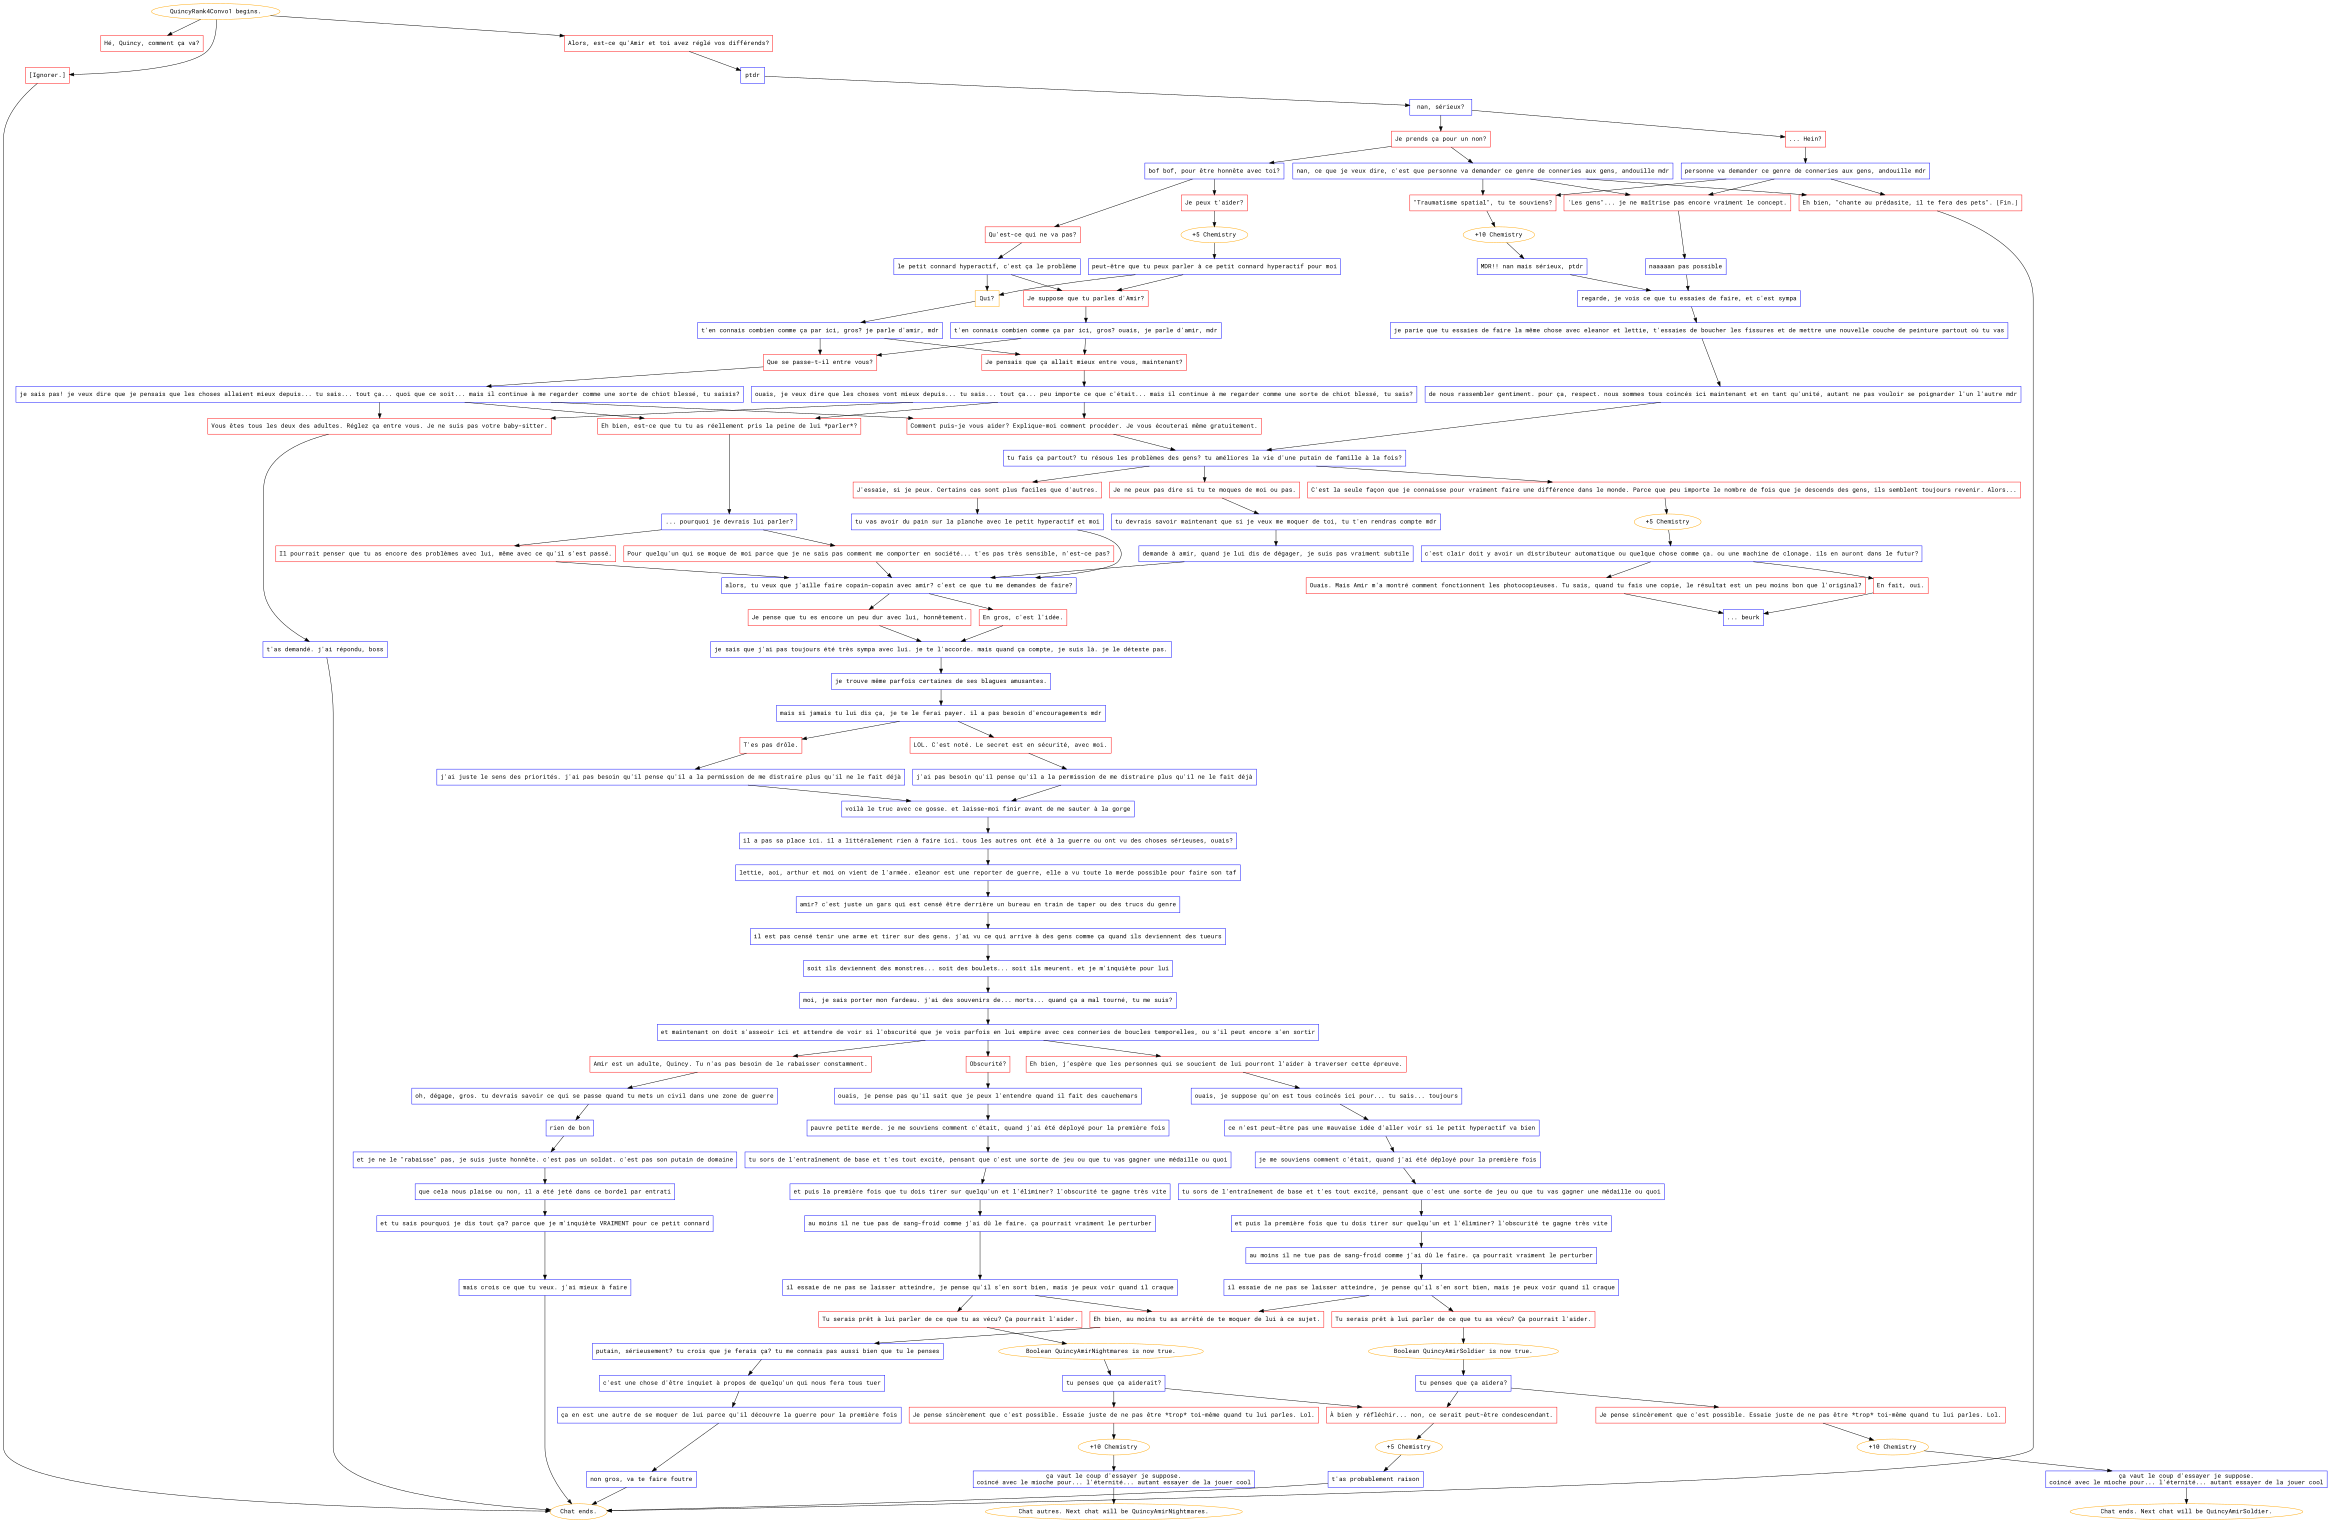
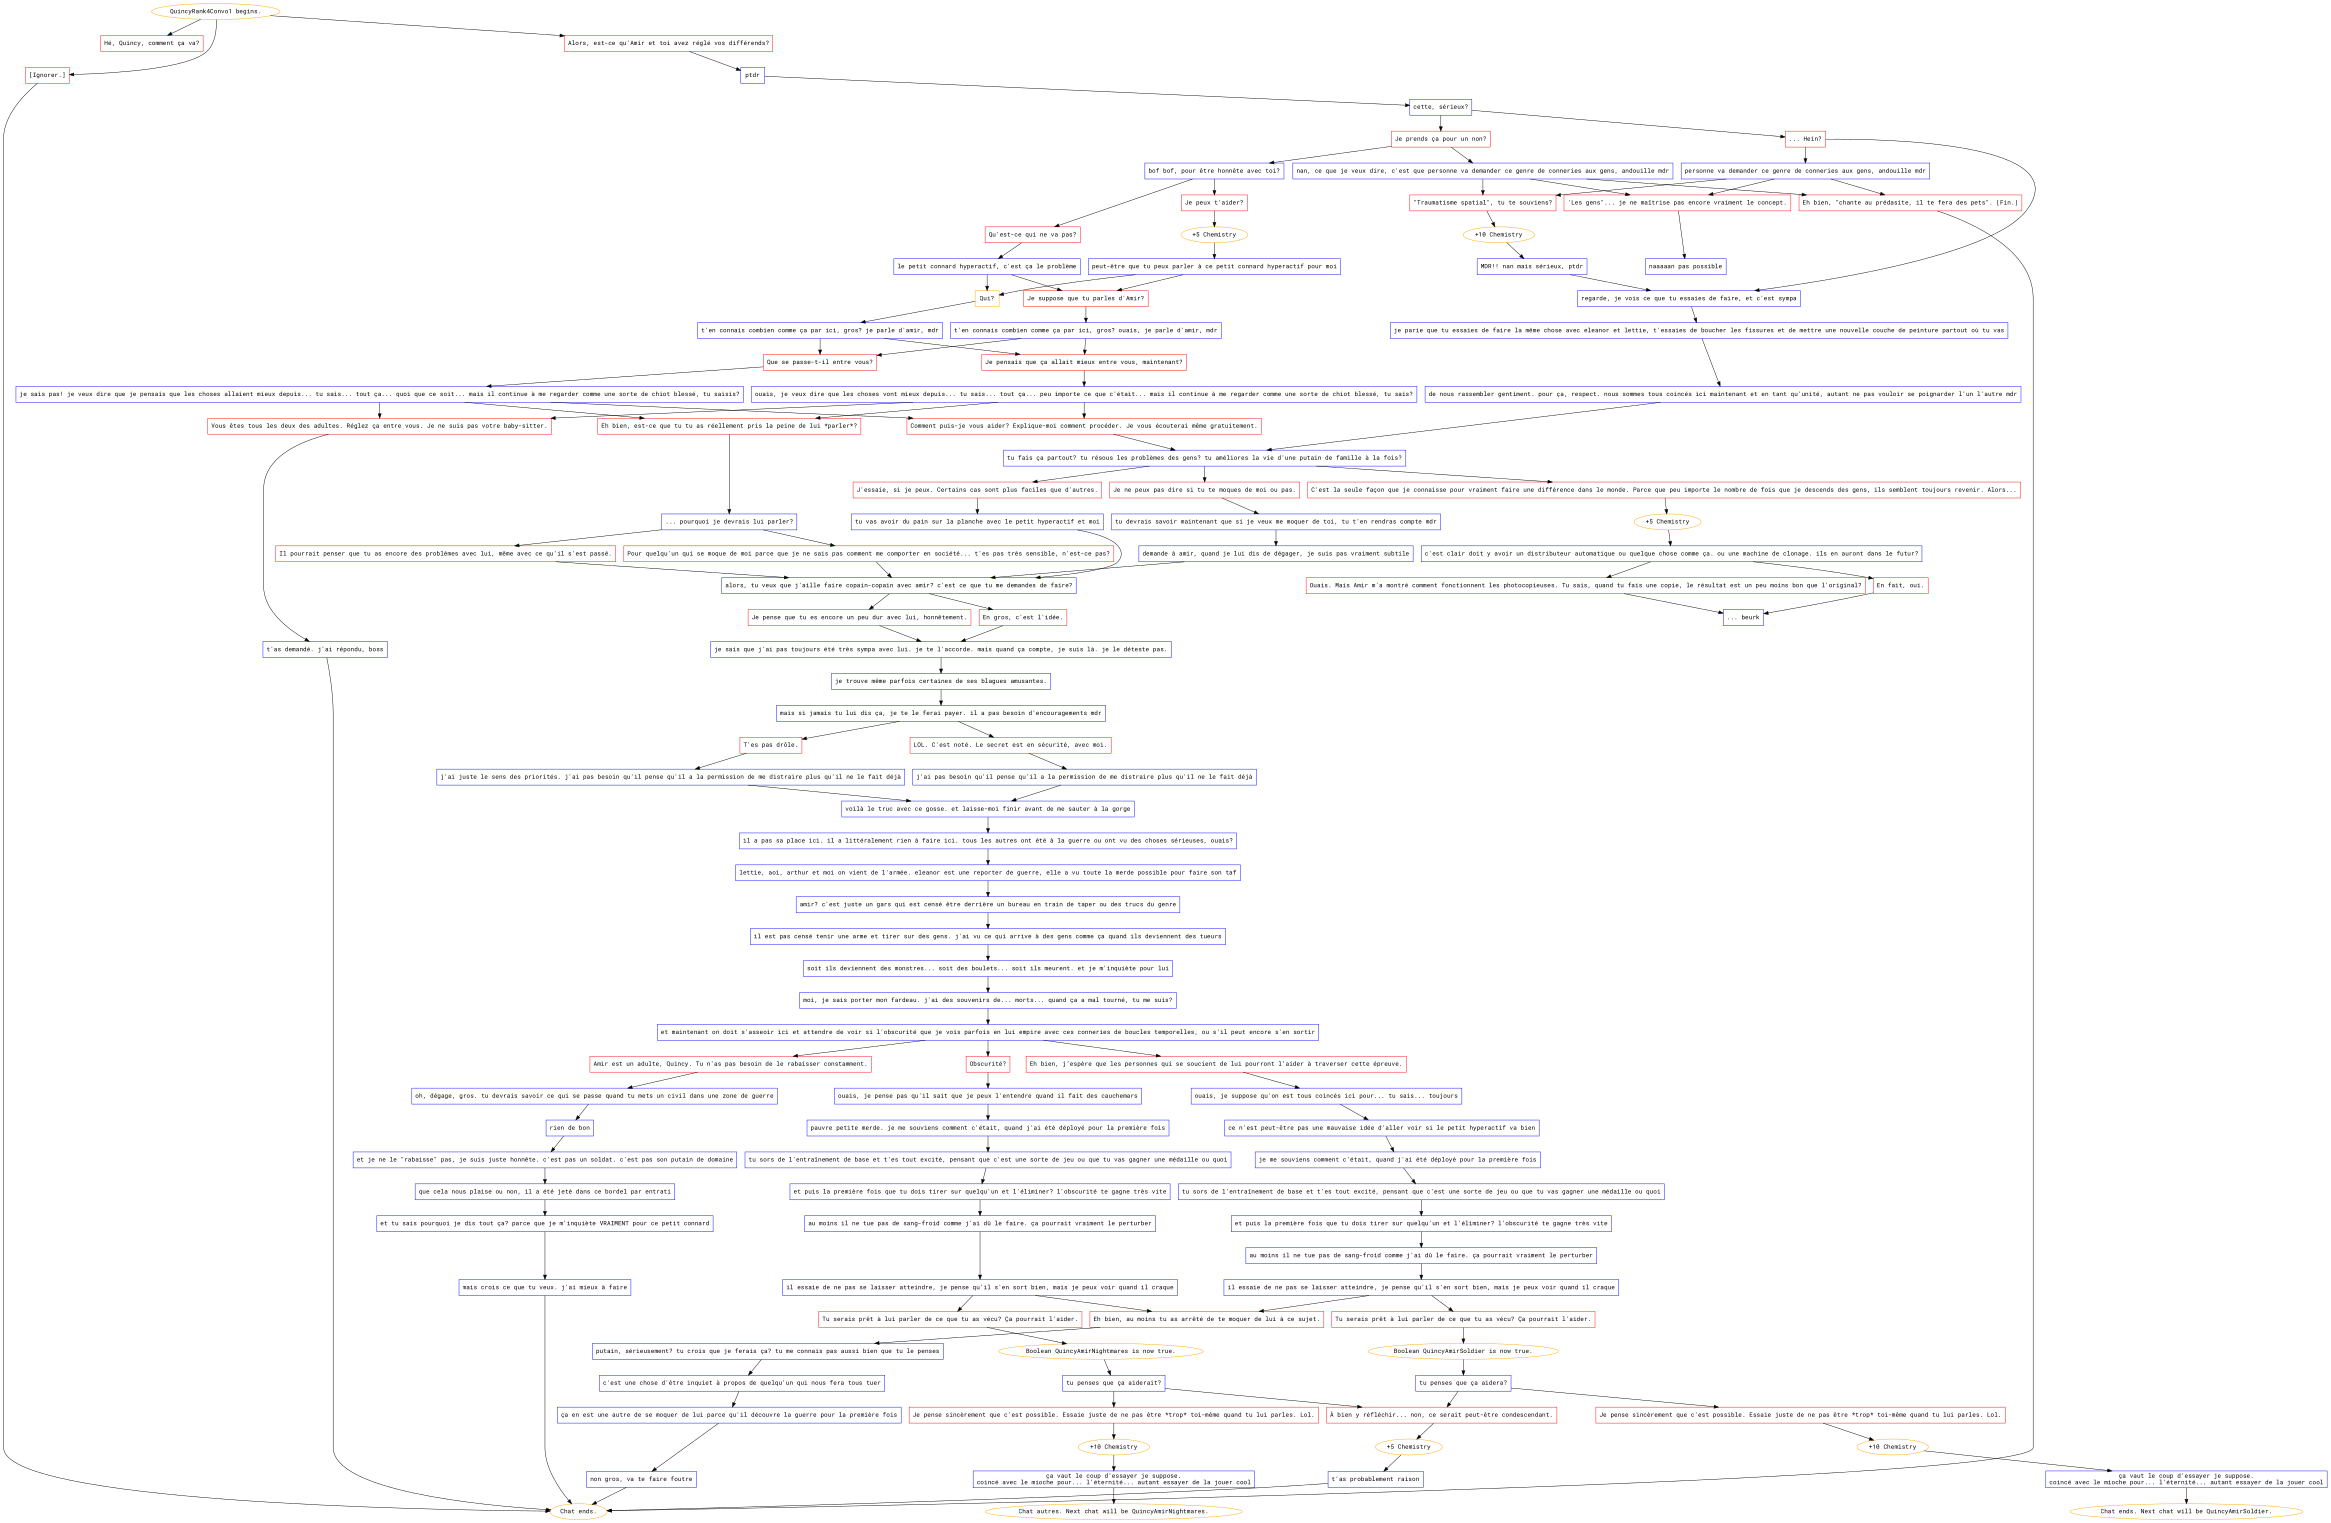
(1441, 107) -> (1441, 107)
(1687, 280) -> (2014, 222)
